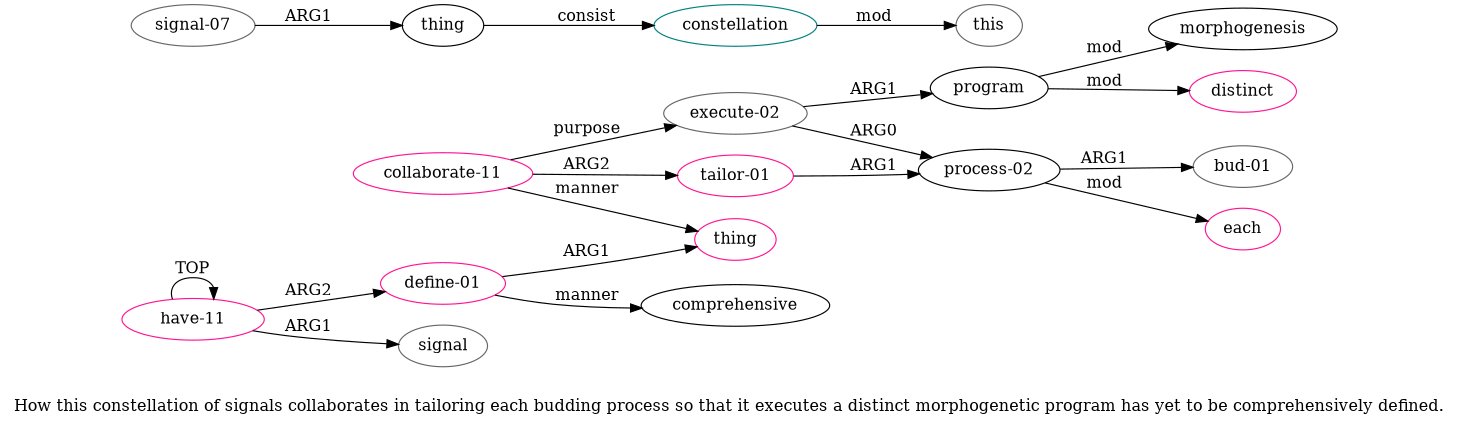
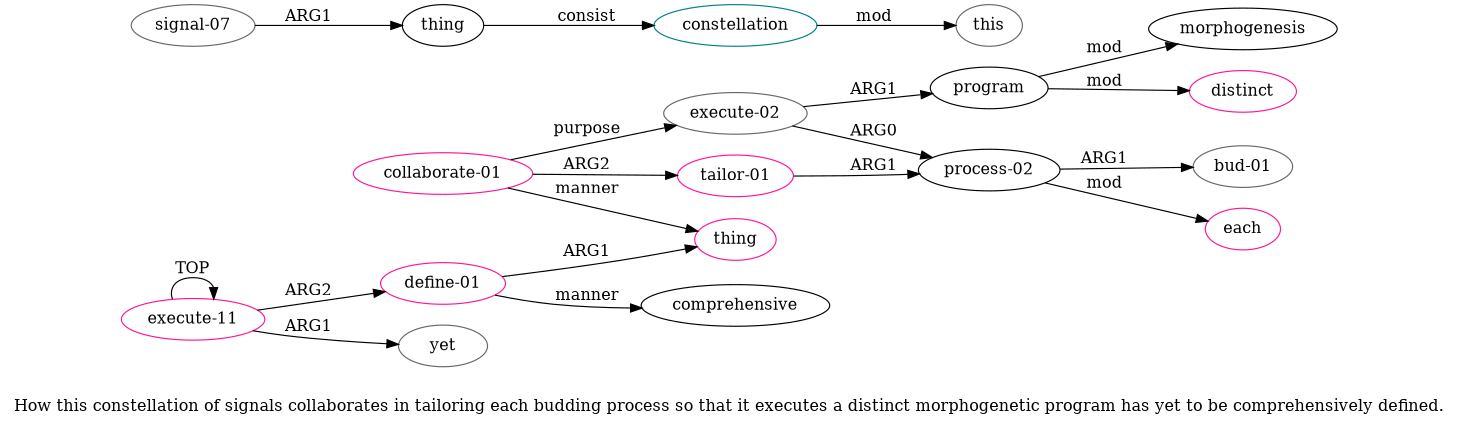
(443, 174) -> (443, 174)
(193, 319) -> (193, 319)
(443, 346) -> (443, 346)
